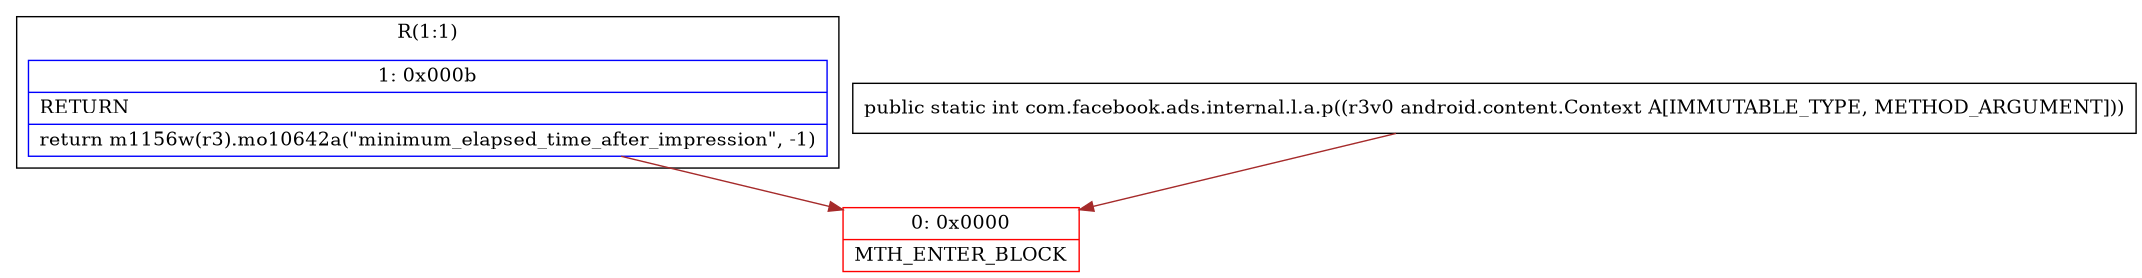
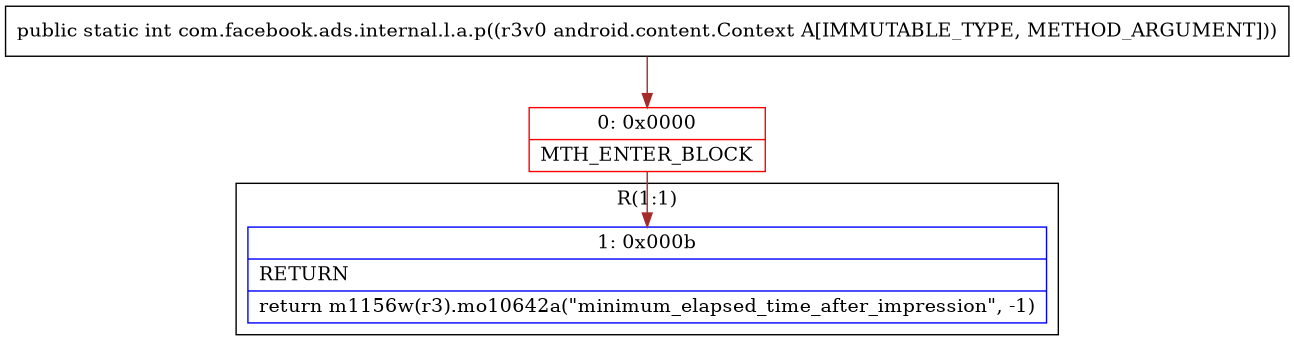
(725, 181) -> (647, 192)
